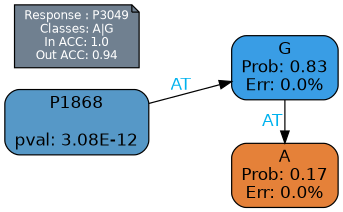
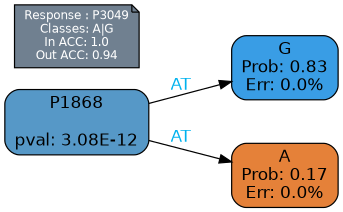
(285, 115) -> (184, 150)
